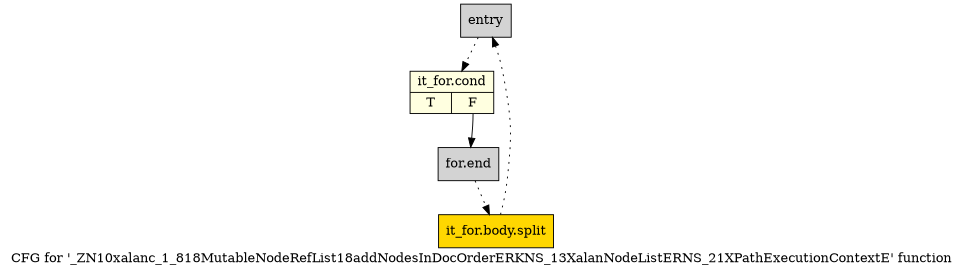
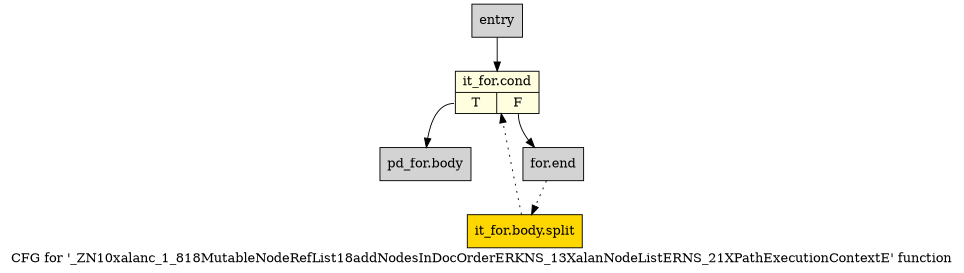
(472, 50) -> (497, 50)
(510, 130) -> (512, 169)
none -> (425, 164)
